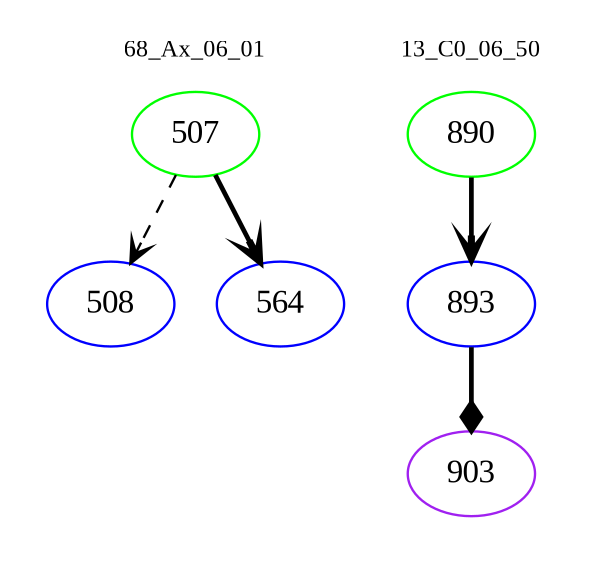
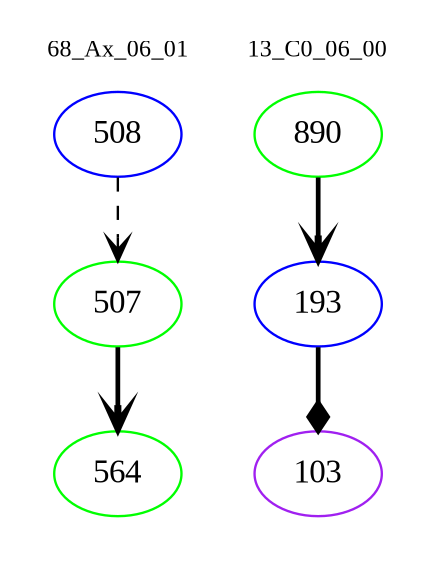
(471, 51) -> (318, 51)
(159, 209) -> (118, 208)
(280, 304) -> (118, 474)
(471, 304) -> (318, 304)
(471, 474) -> (318, 474)
